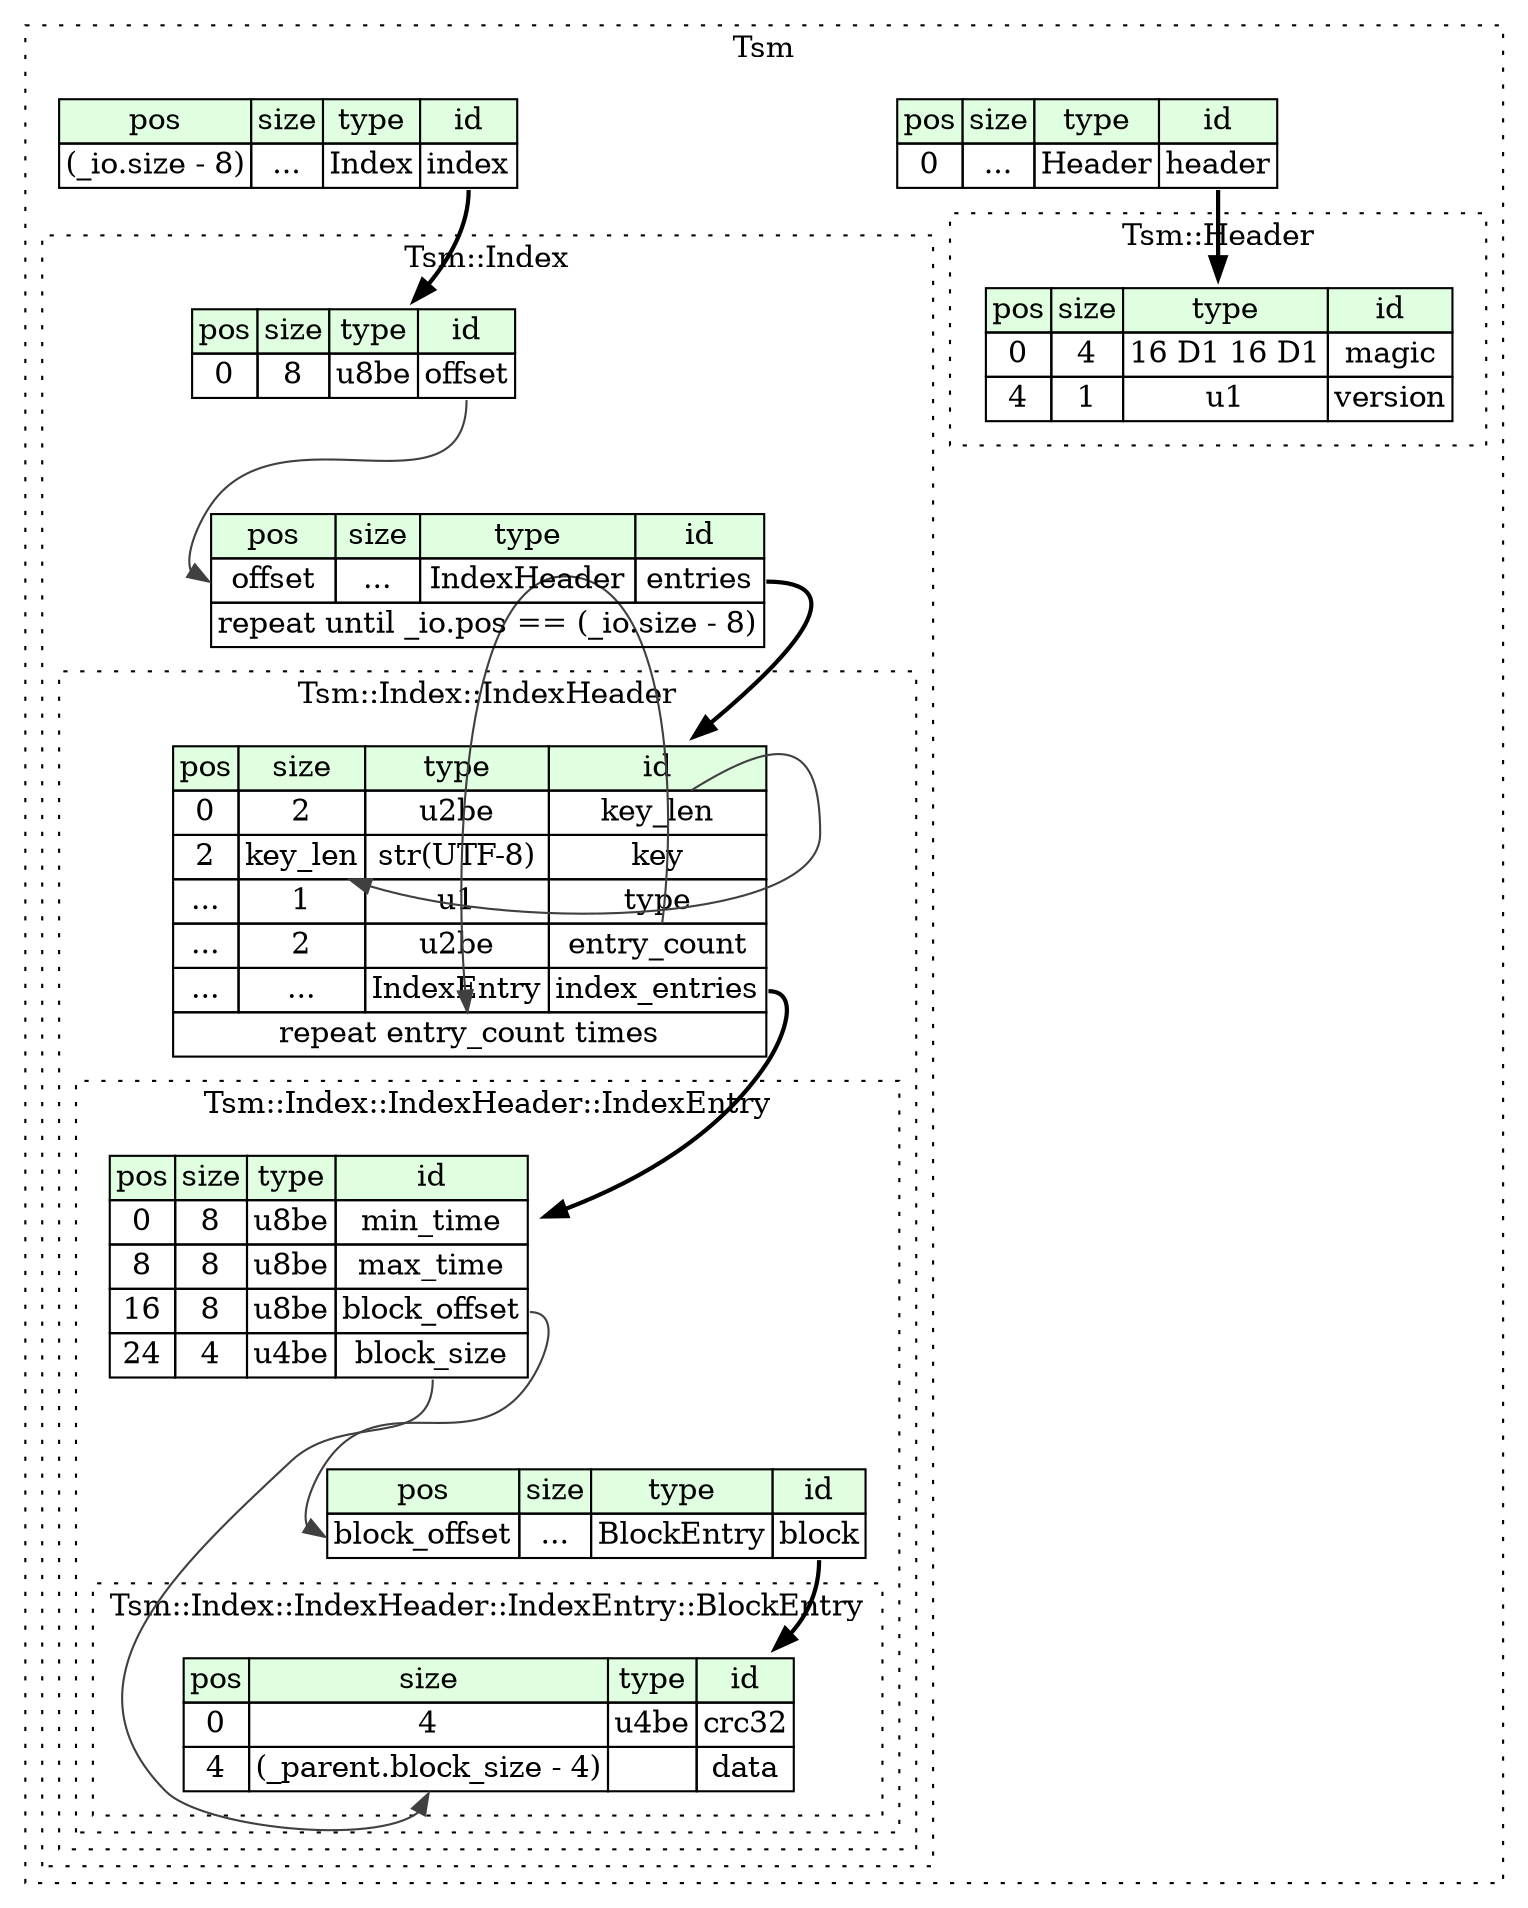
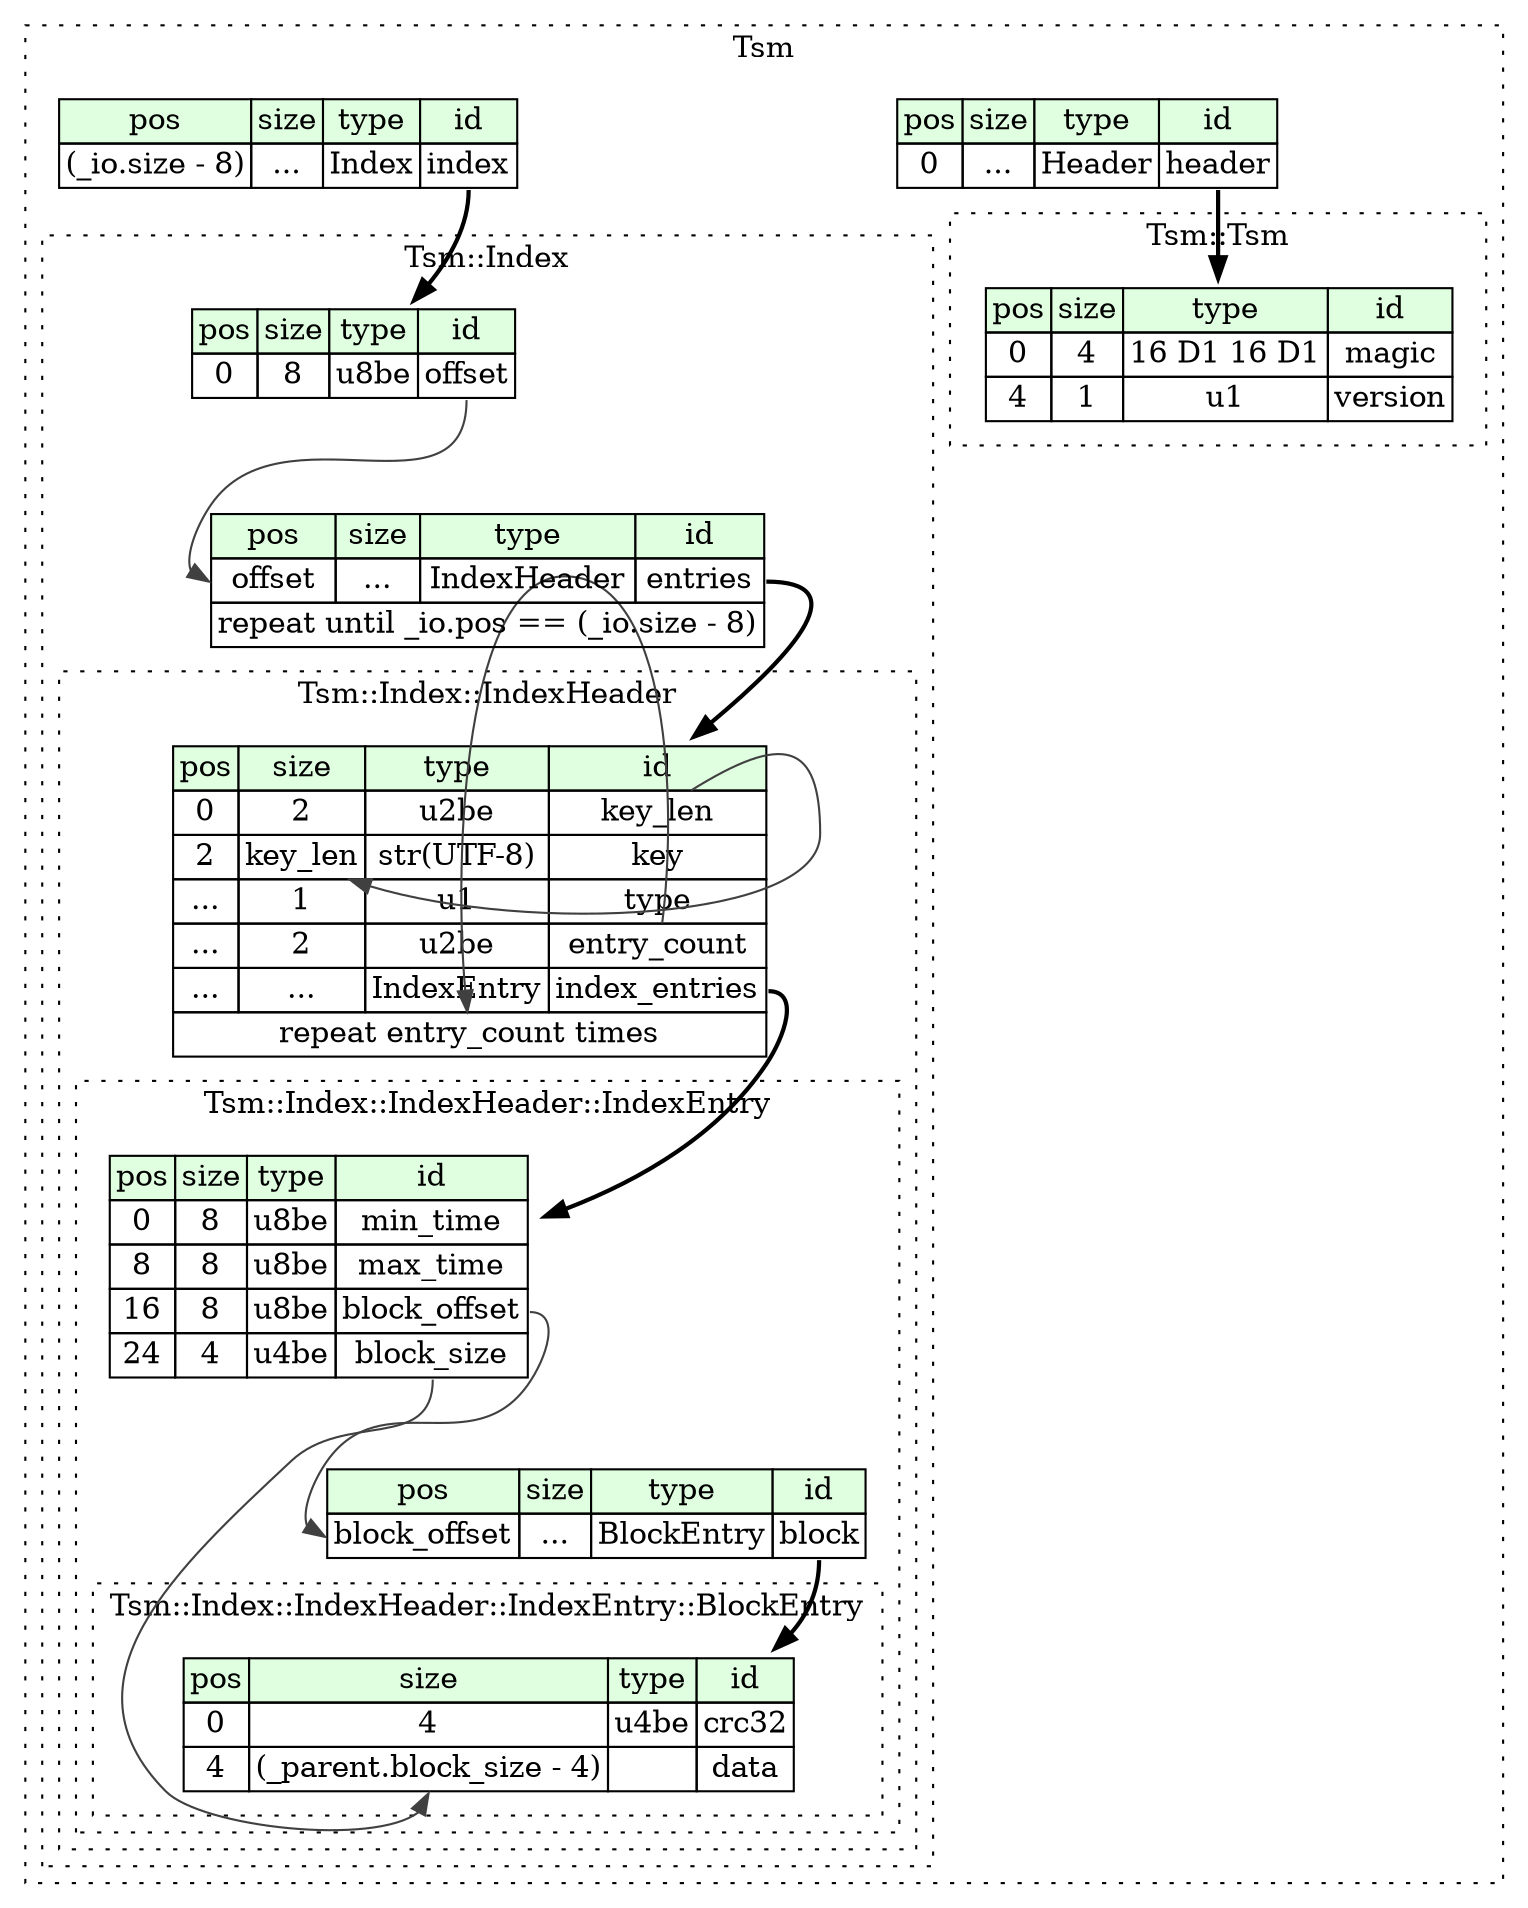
(1218, 238) -> (1218, 238)
